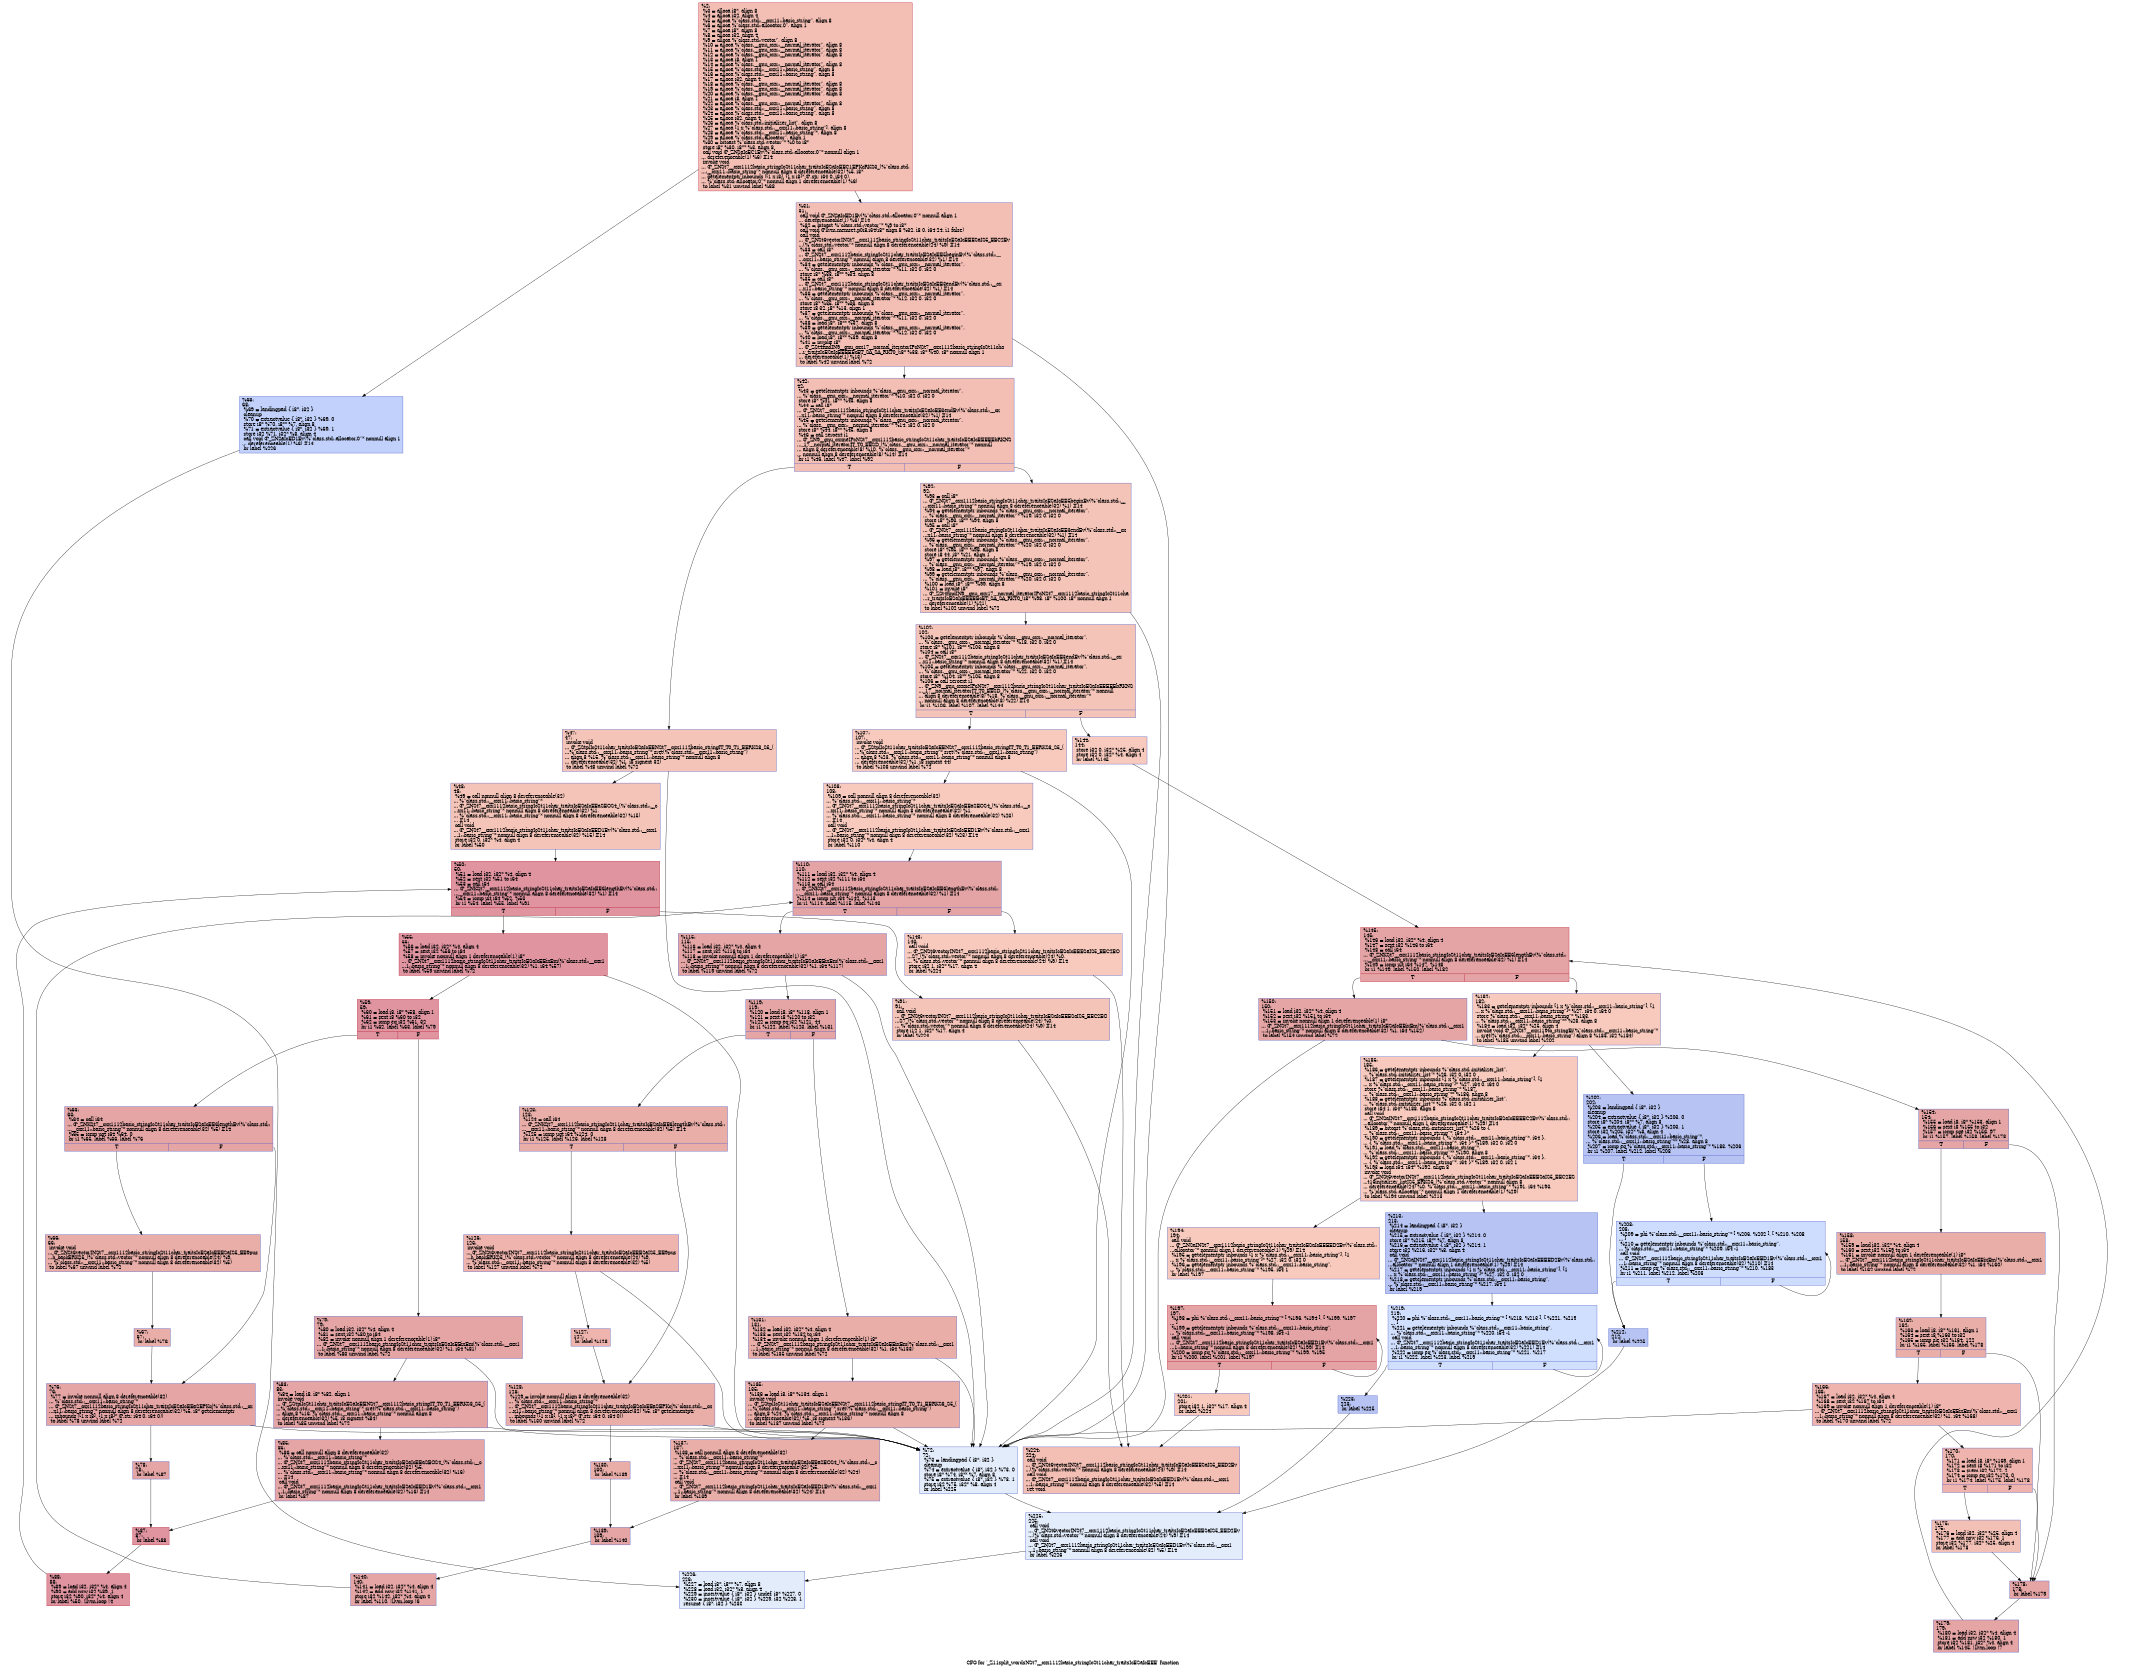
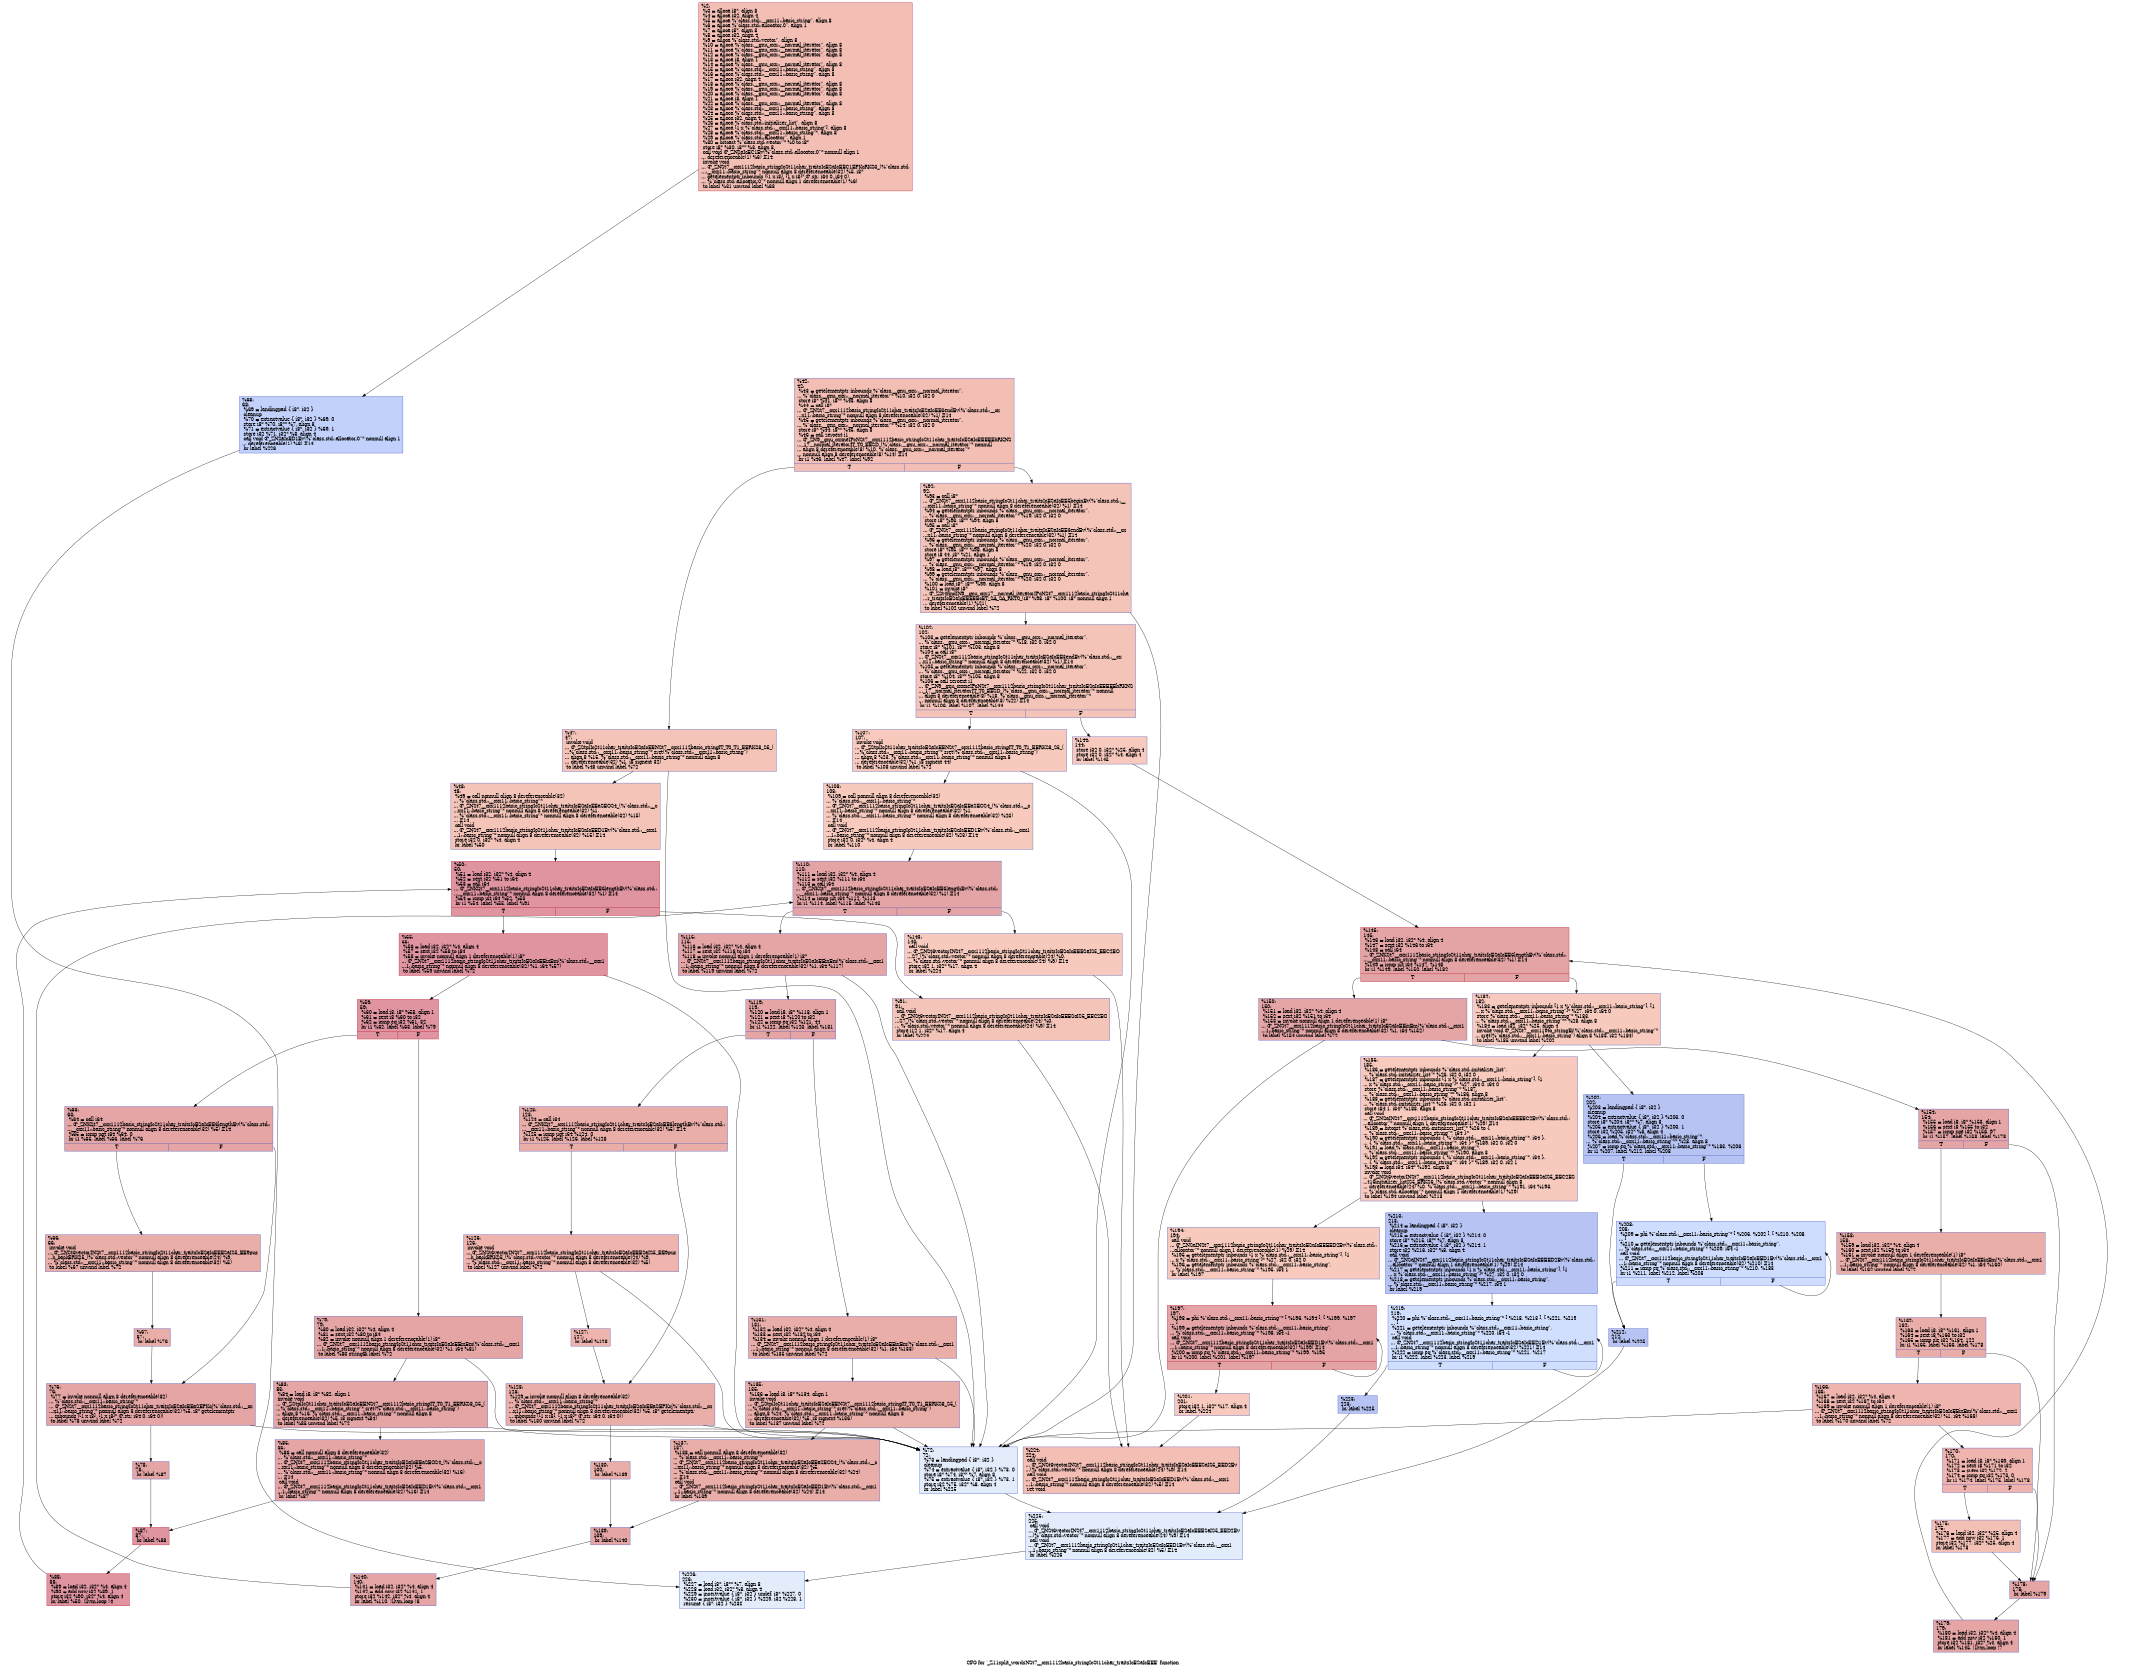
(904, 285) -> none
(836, 899) -> (836, 899)
(354, 1354) -> (355, 1354)
